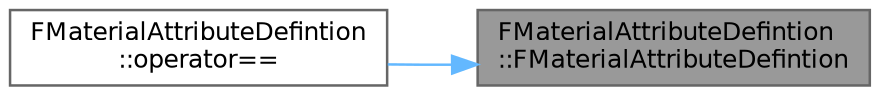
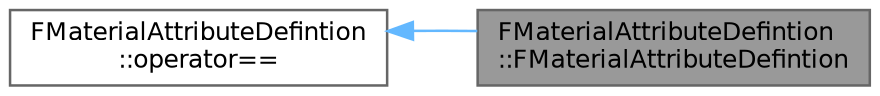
(420, 65) -> (445, 31)
